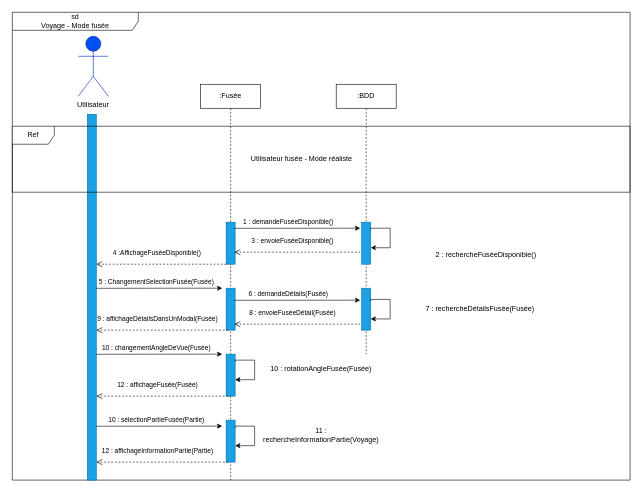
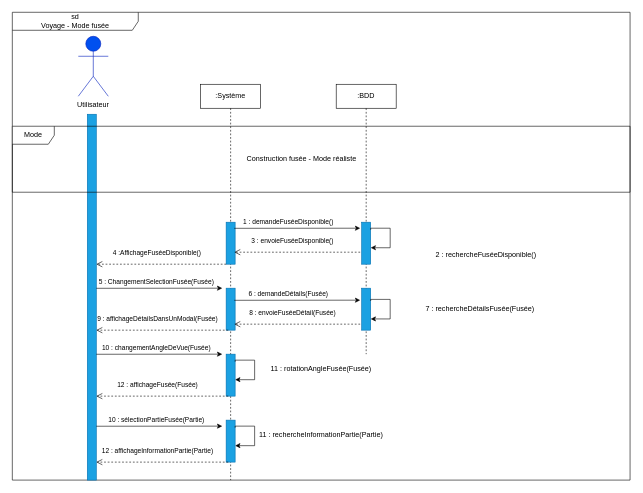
(231, 96) -> (231, 96)
(33, 135) -> (33, 135)
(302, 159) -> (302, 159)
(321, 369) -> (321, 369)
(321, 435) -> (321, 435)
